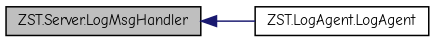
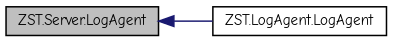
(103, 21) -> (82, 21)
